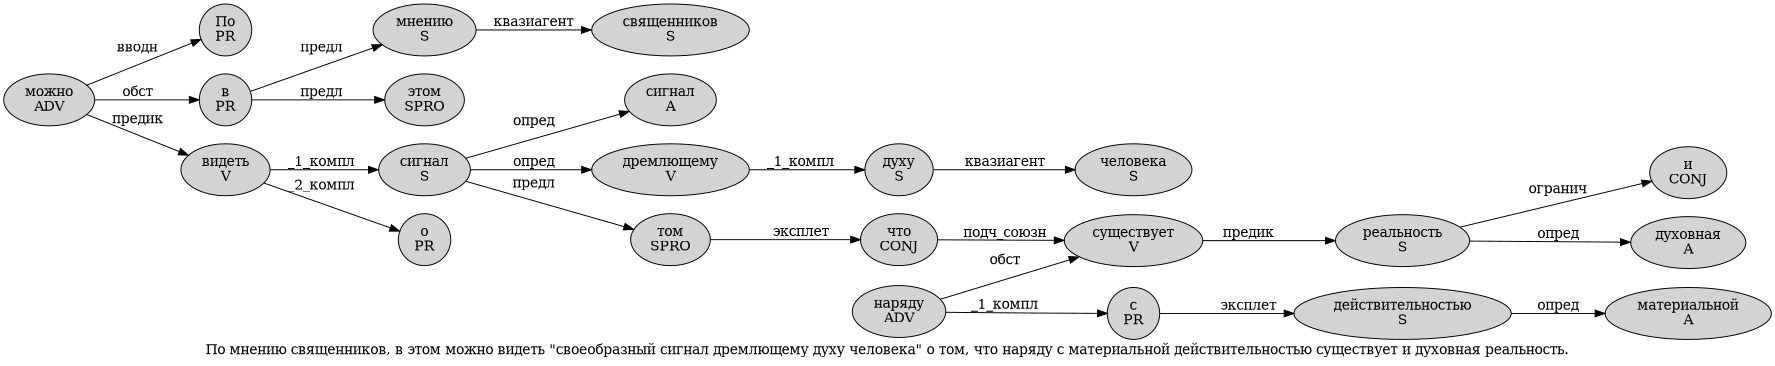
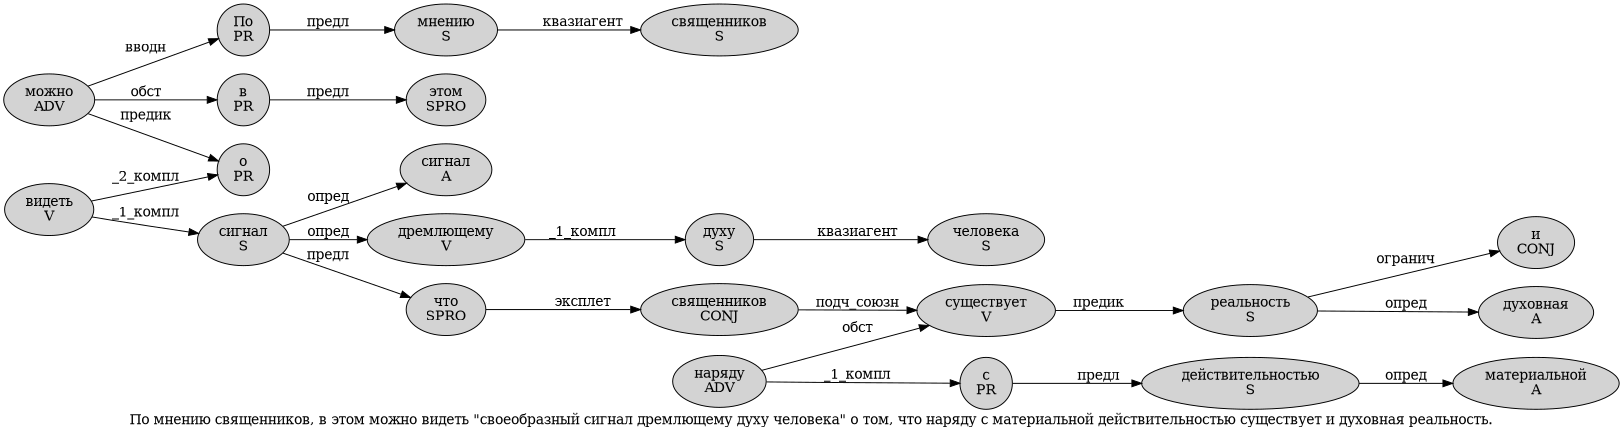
(312, 70) -> (327, 30)
(133, 133) -> (149, 136)
(671, 240) -> (446, 310)
(899, 240) -> (719, 310)
(1248, 306) -> (1099, 376)
